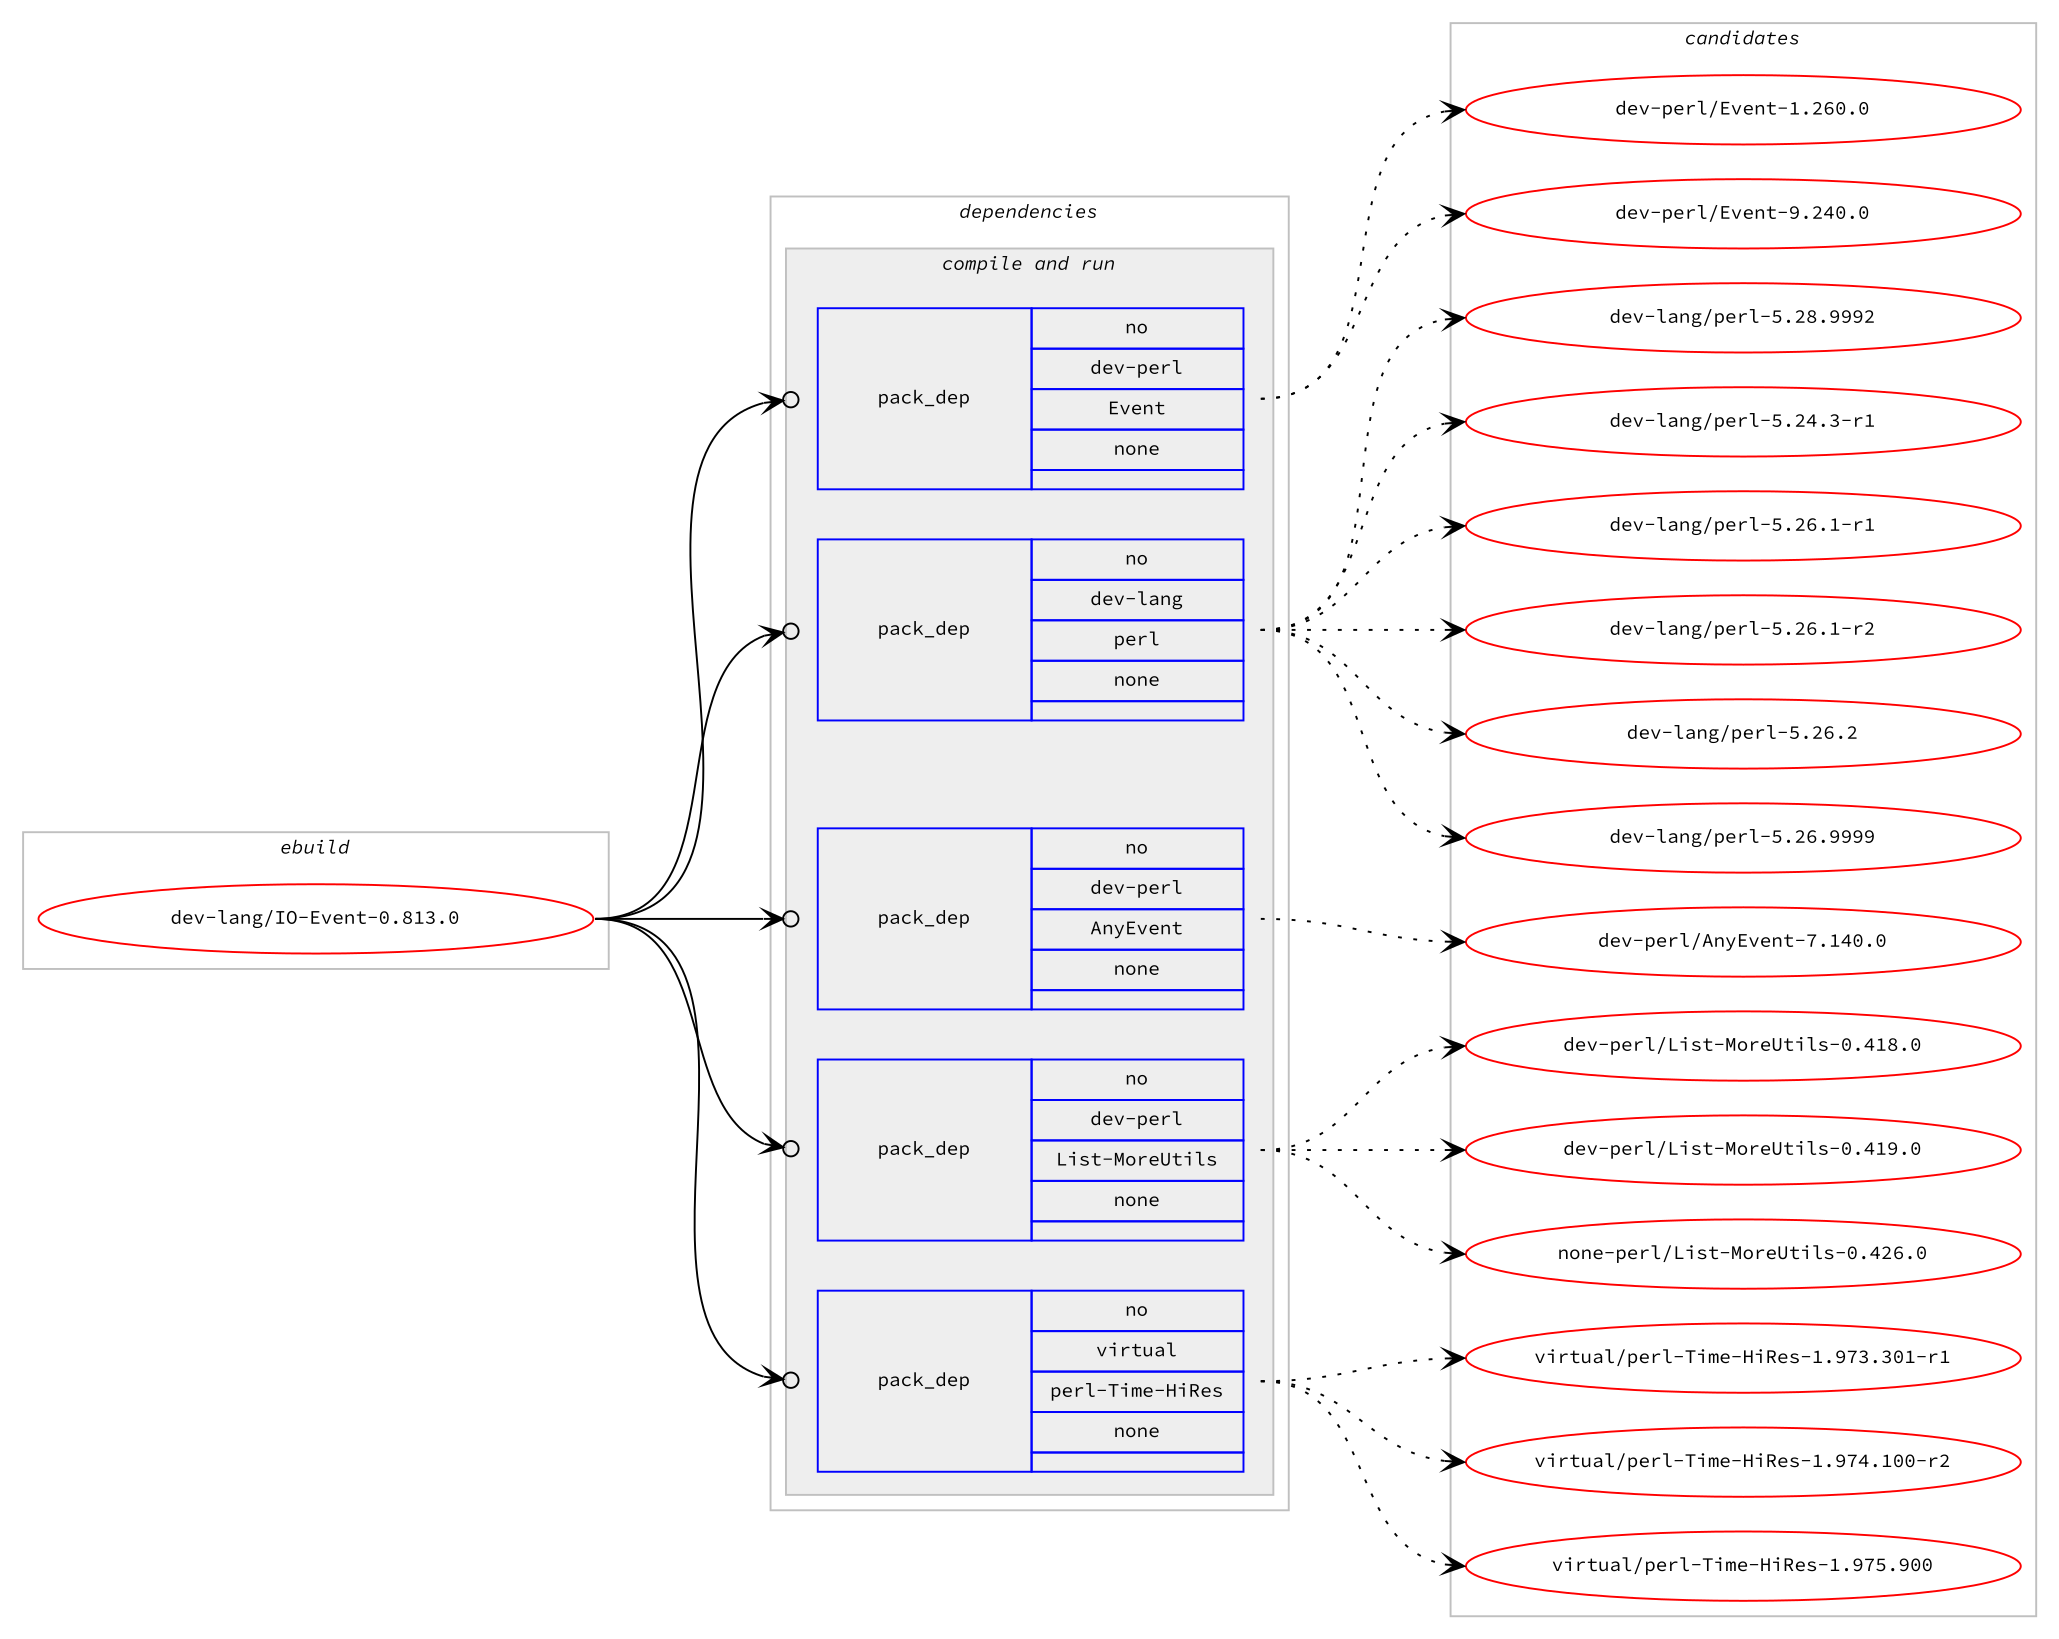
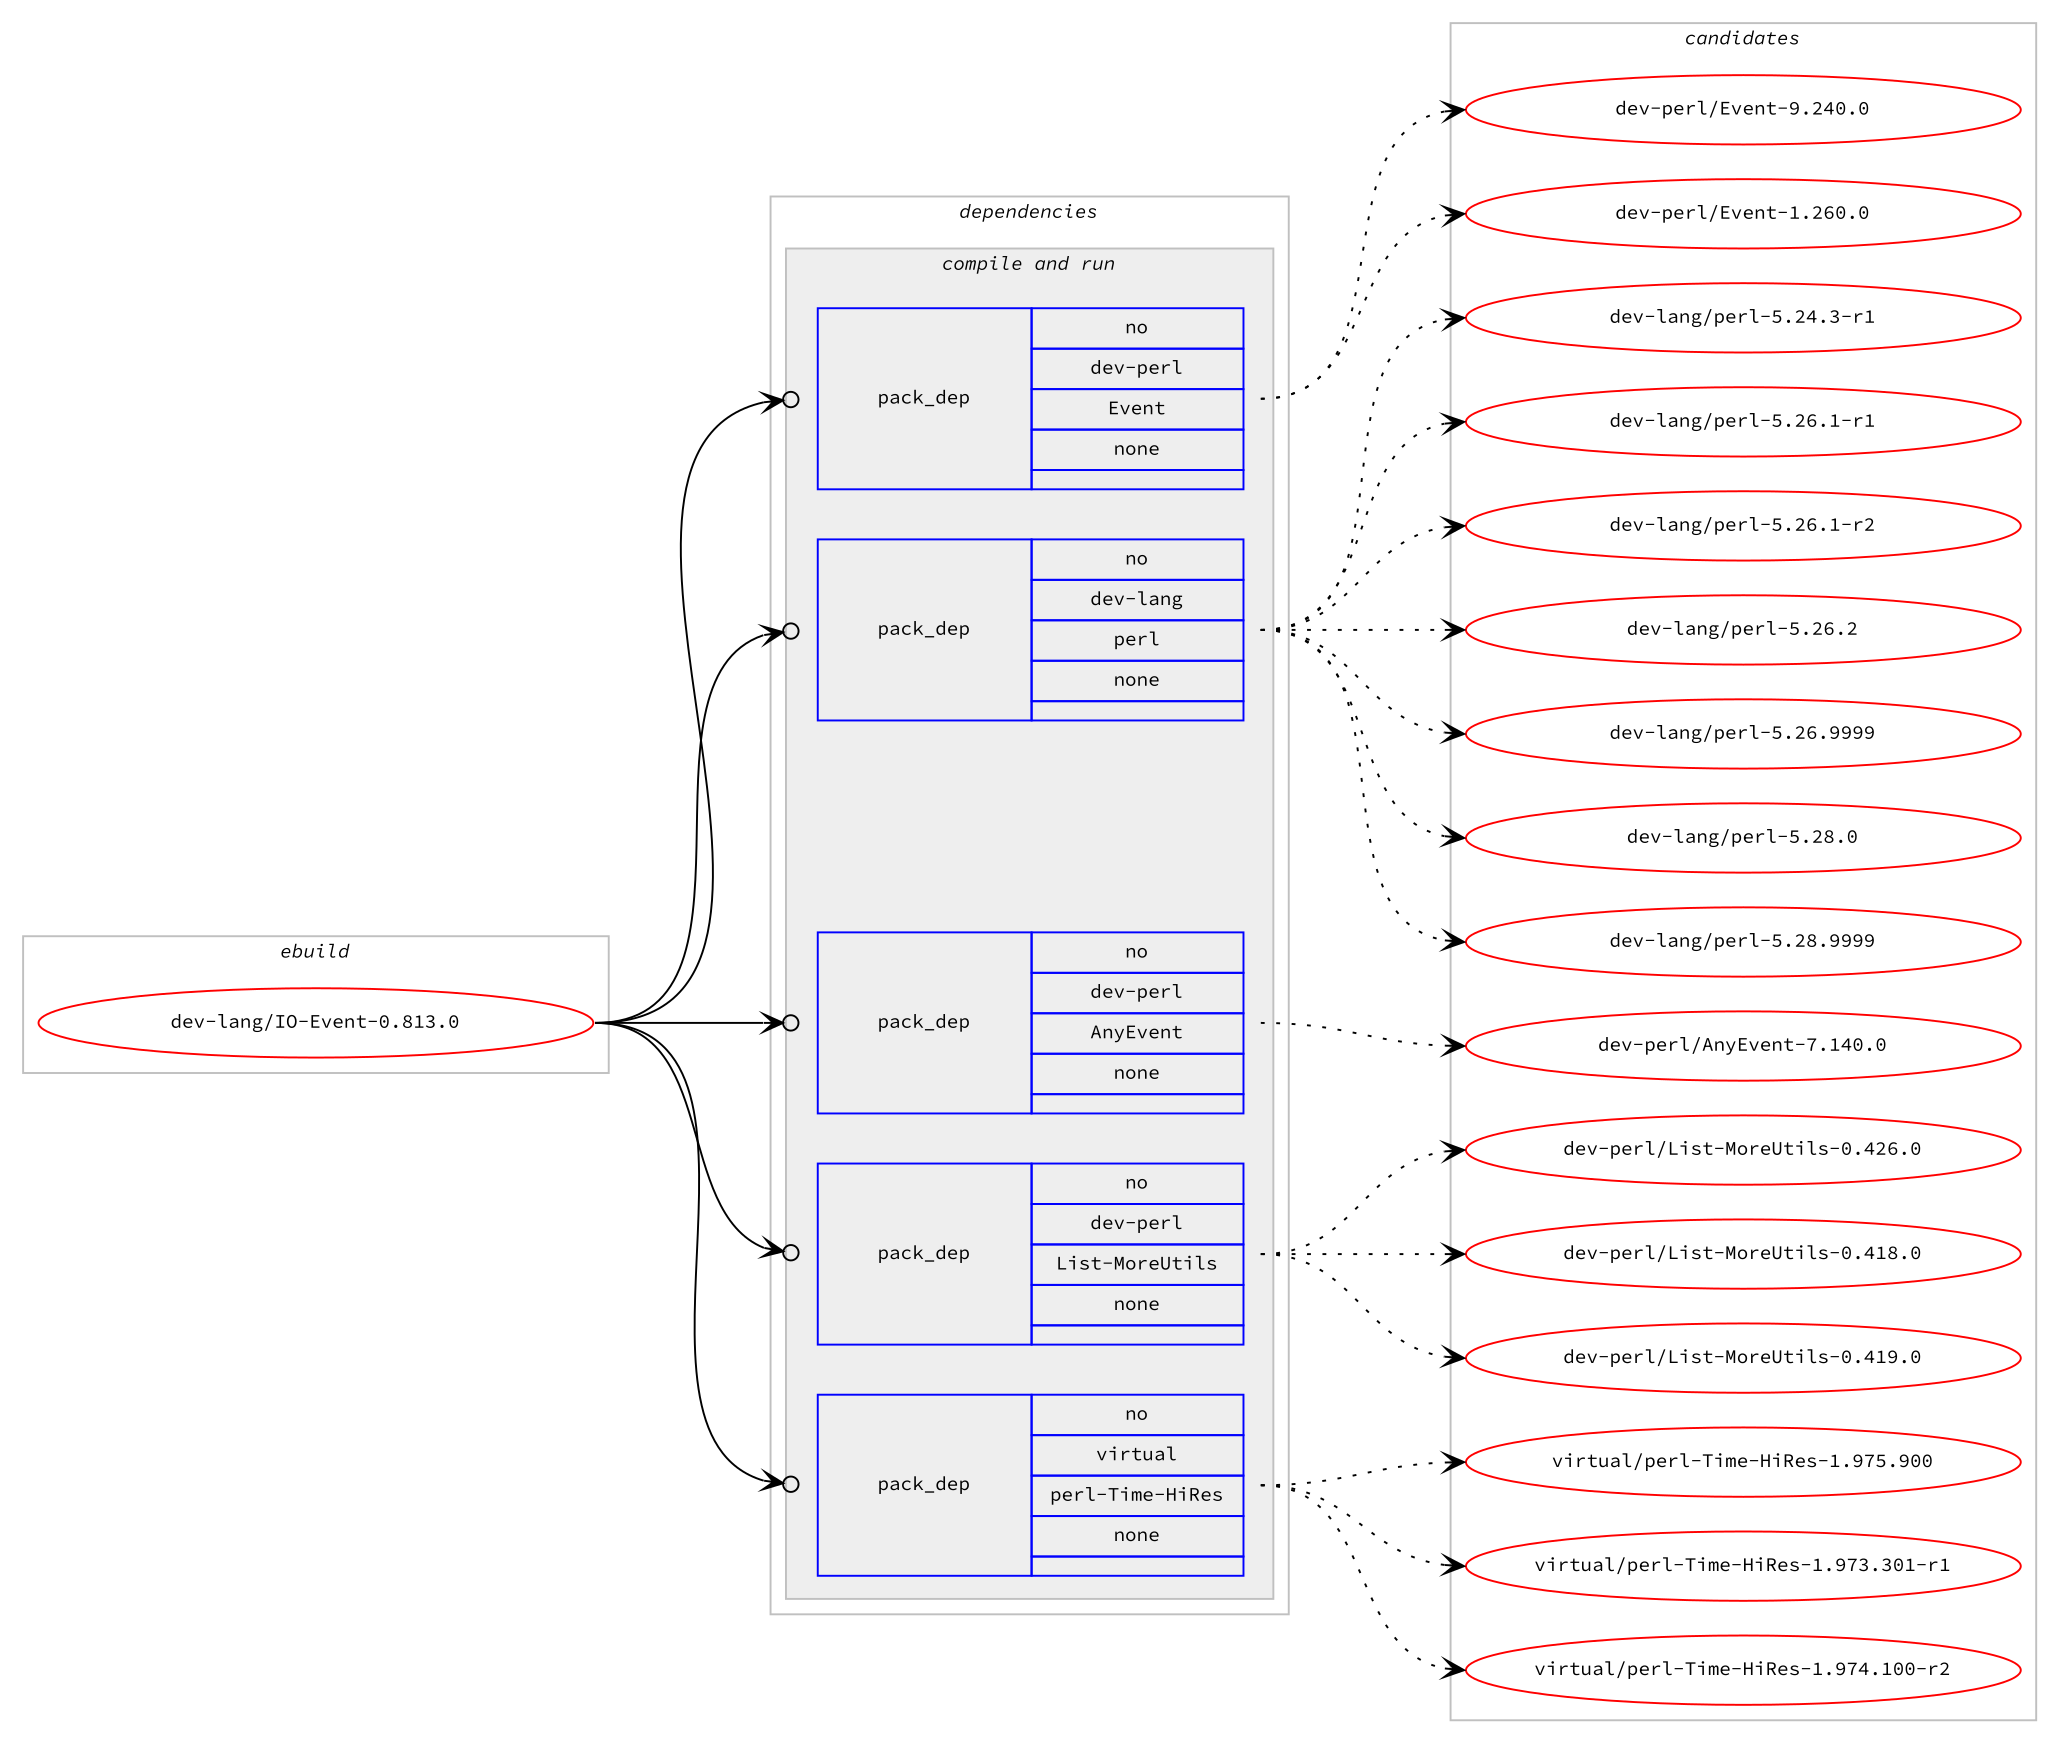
(1743, 318) -> (1743, 942)
none -> (1743, 838)
(1743, 1254) -> (1743, 1150)
